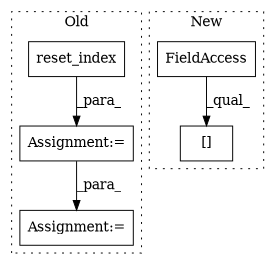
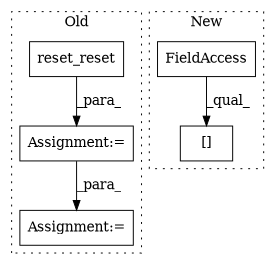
(77, 59) -> (77, 59)
